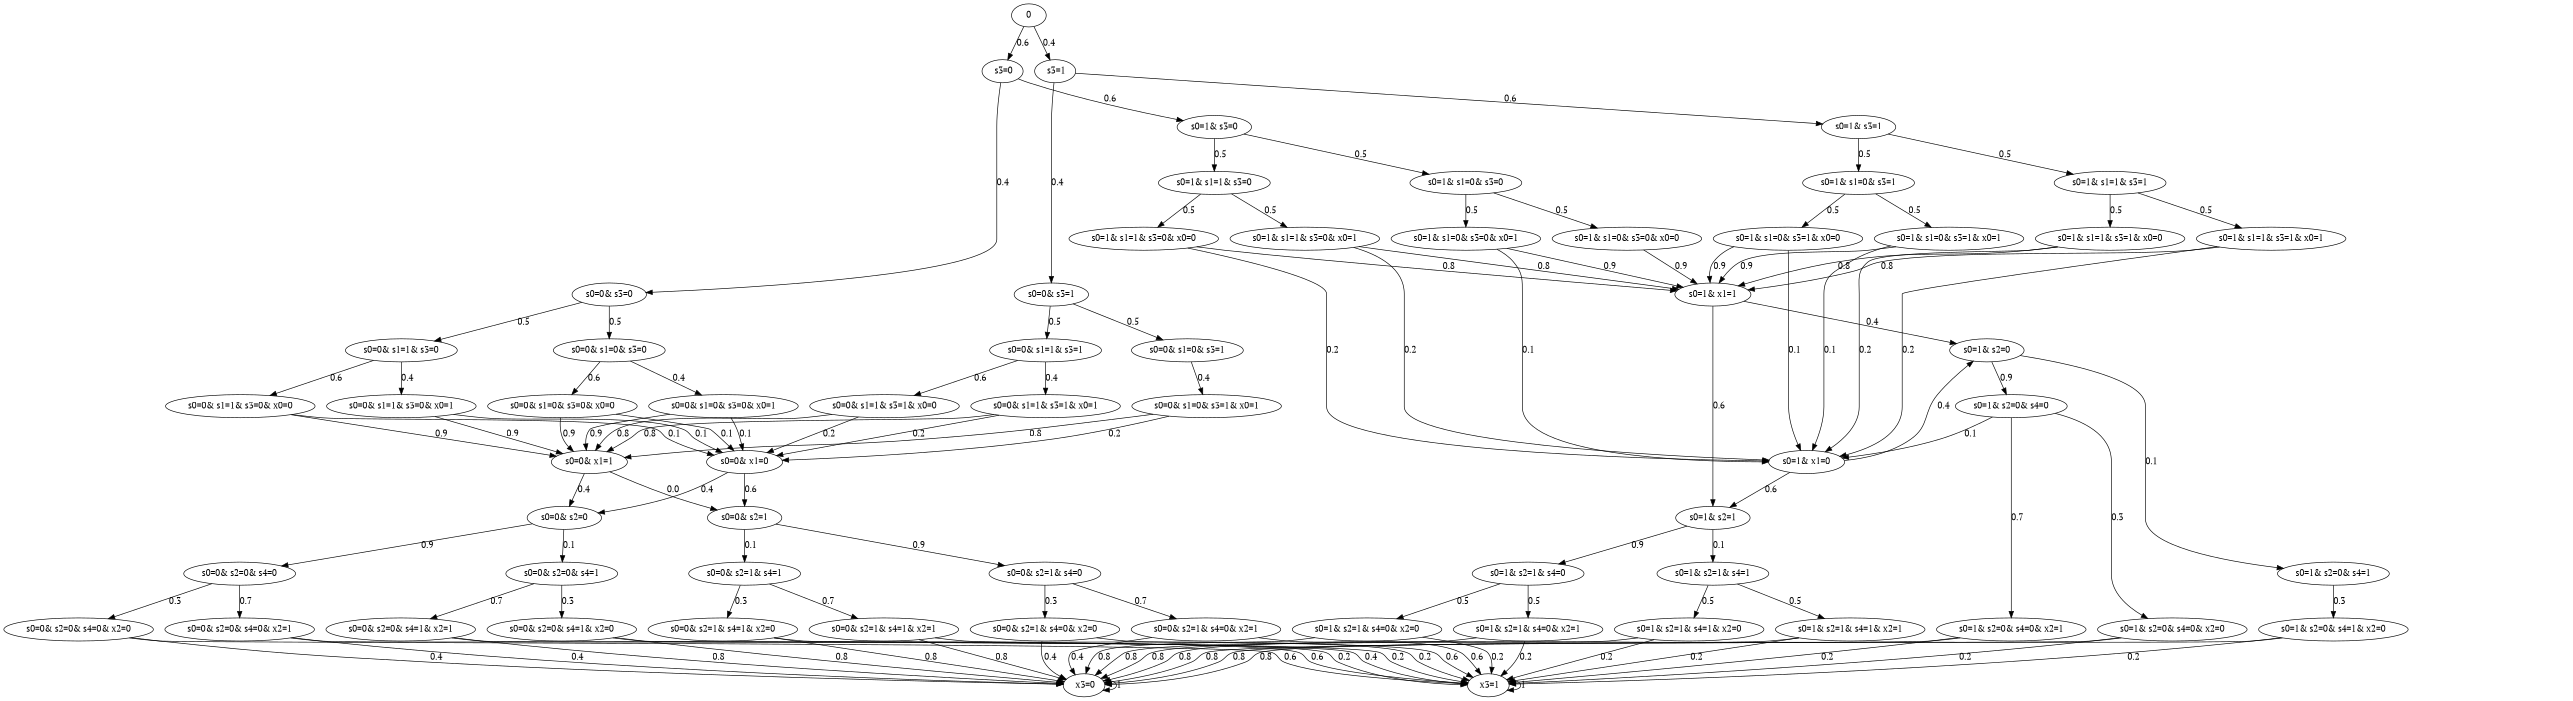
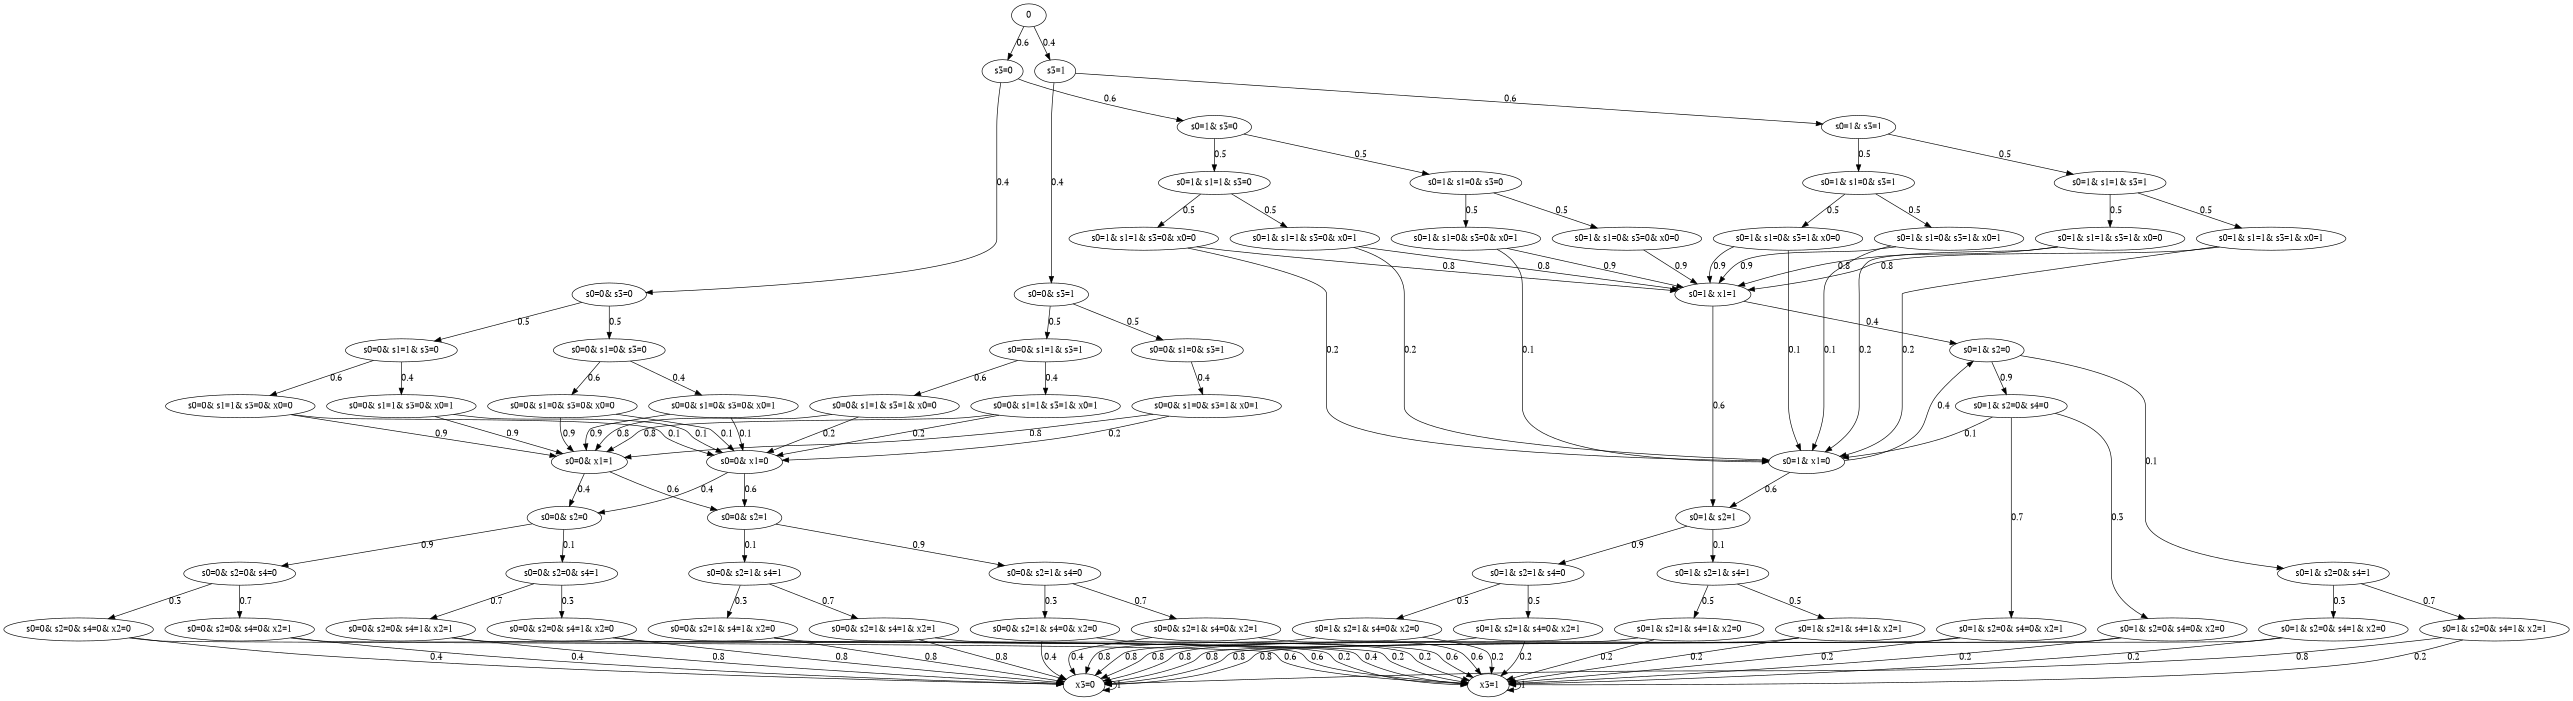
(673, 490) -> (673, 490)
none -> (2494, 629)
